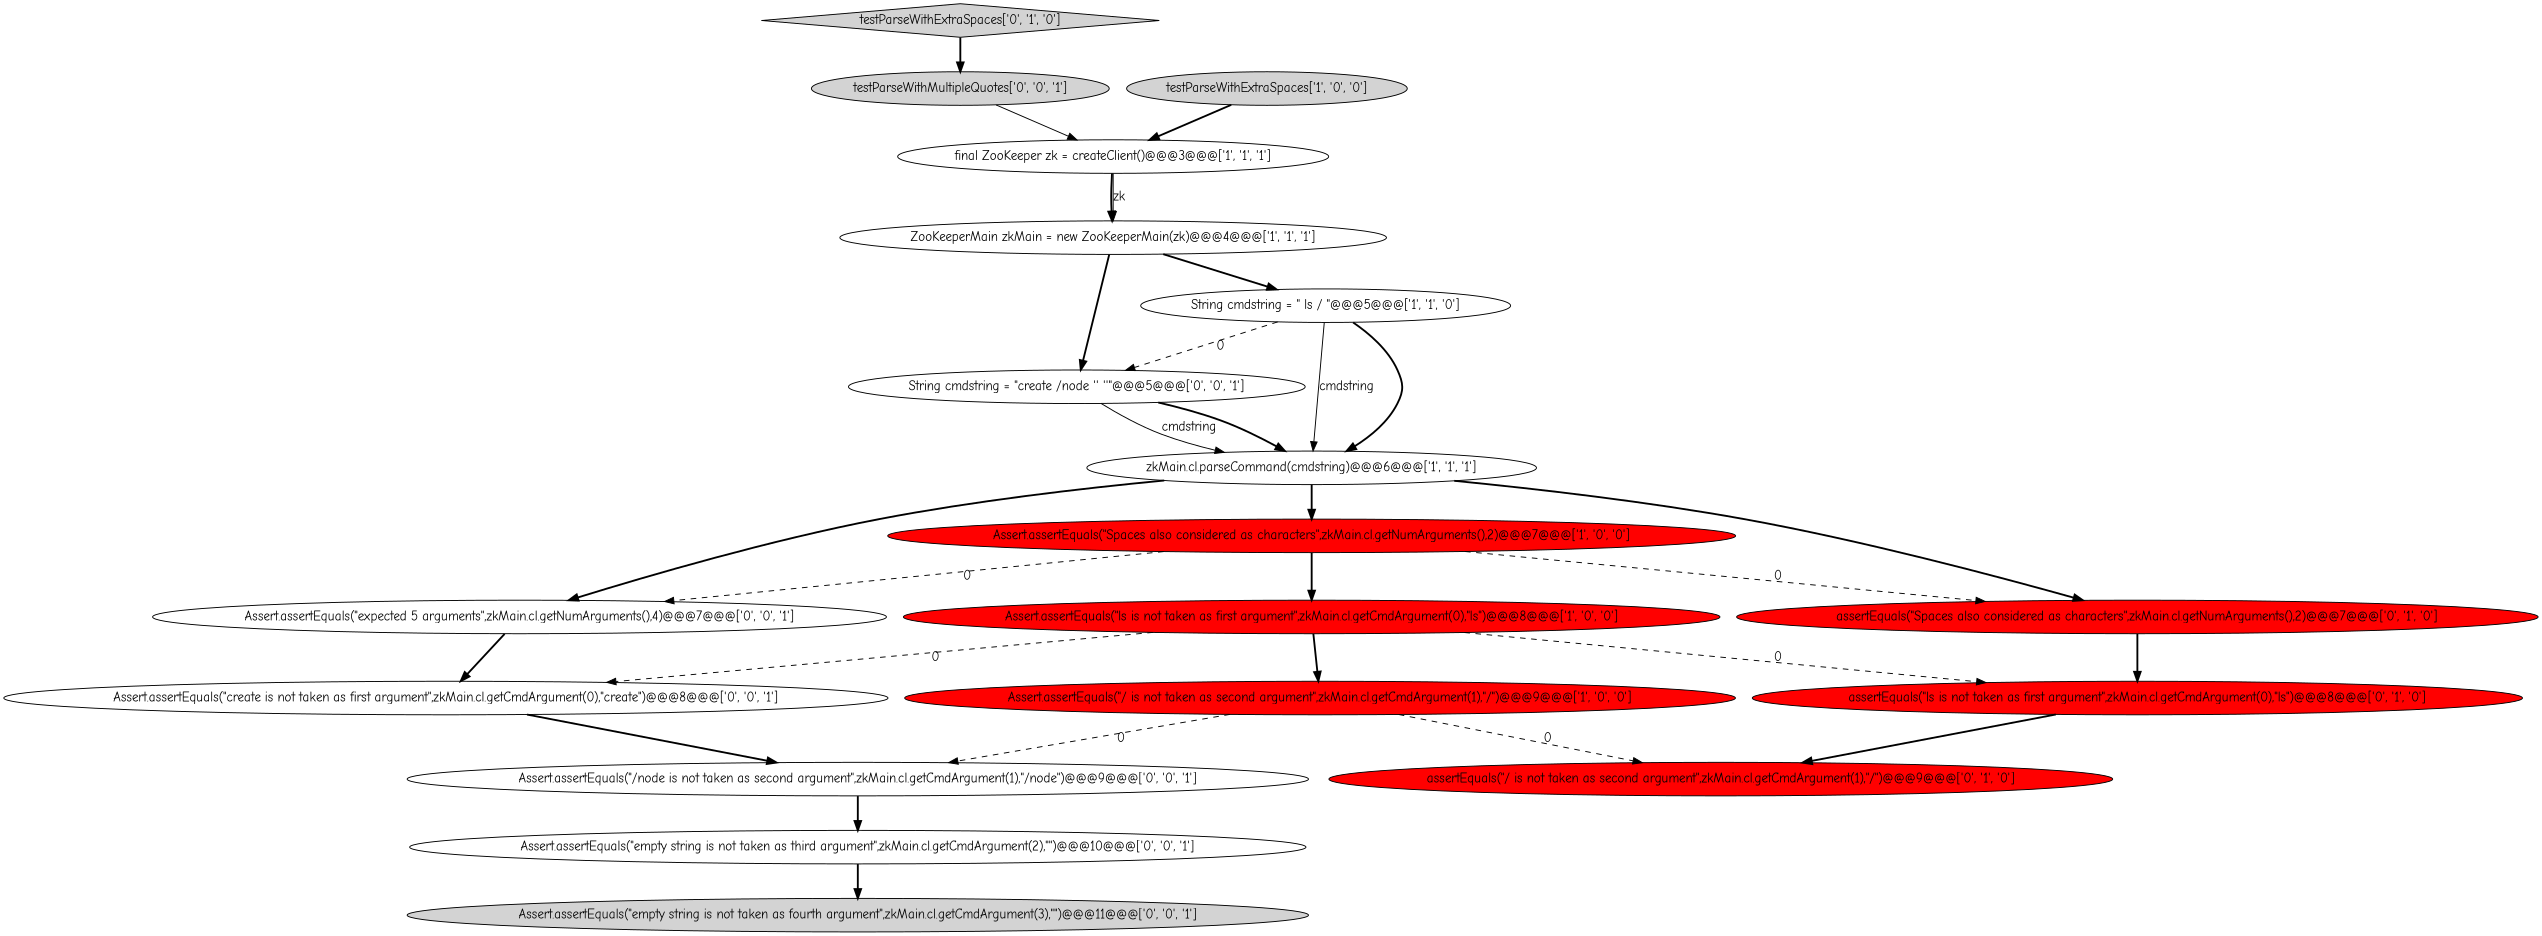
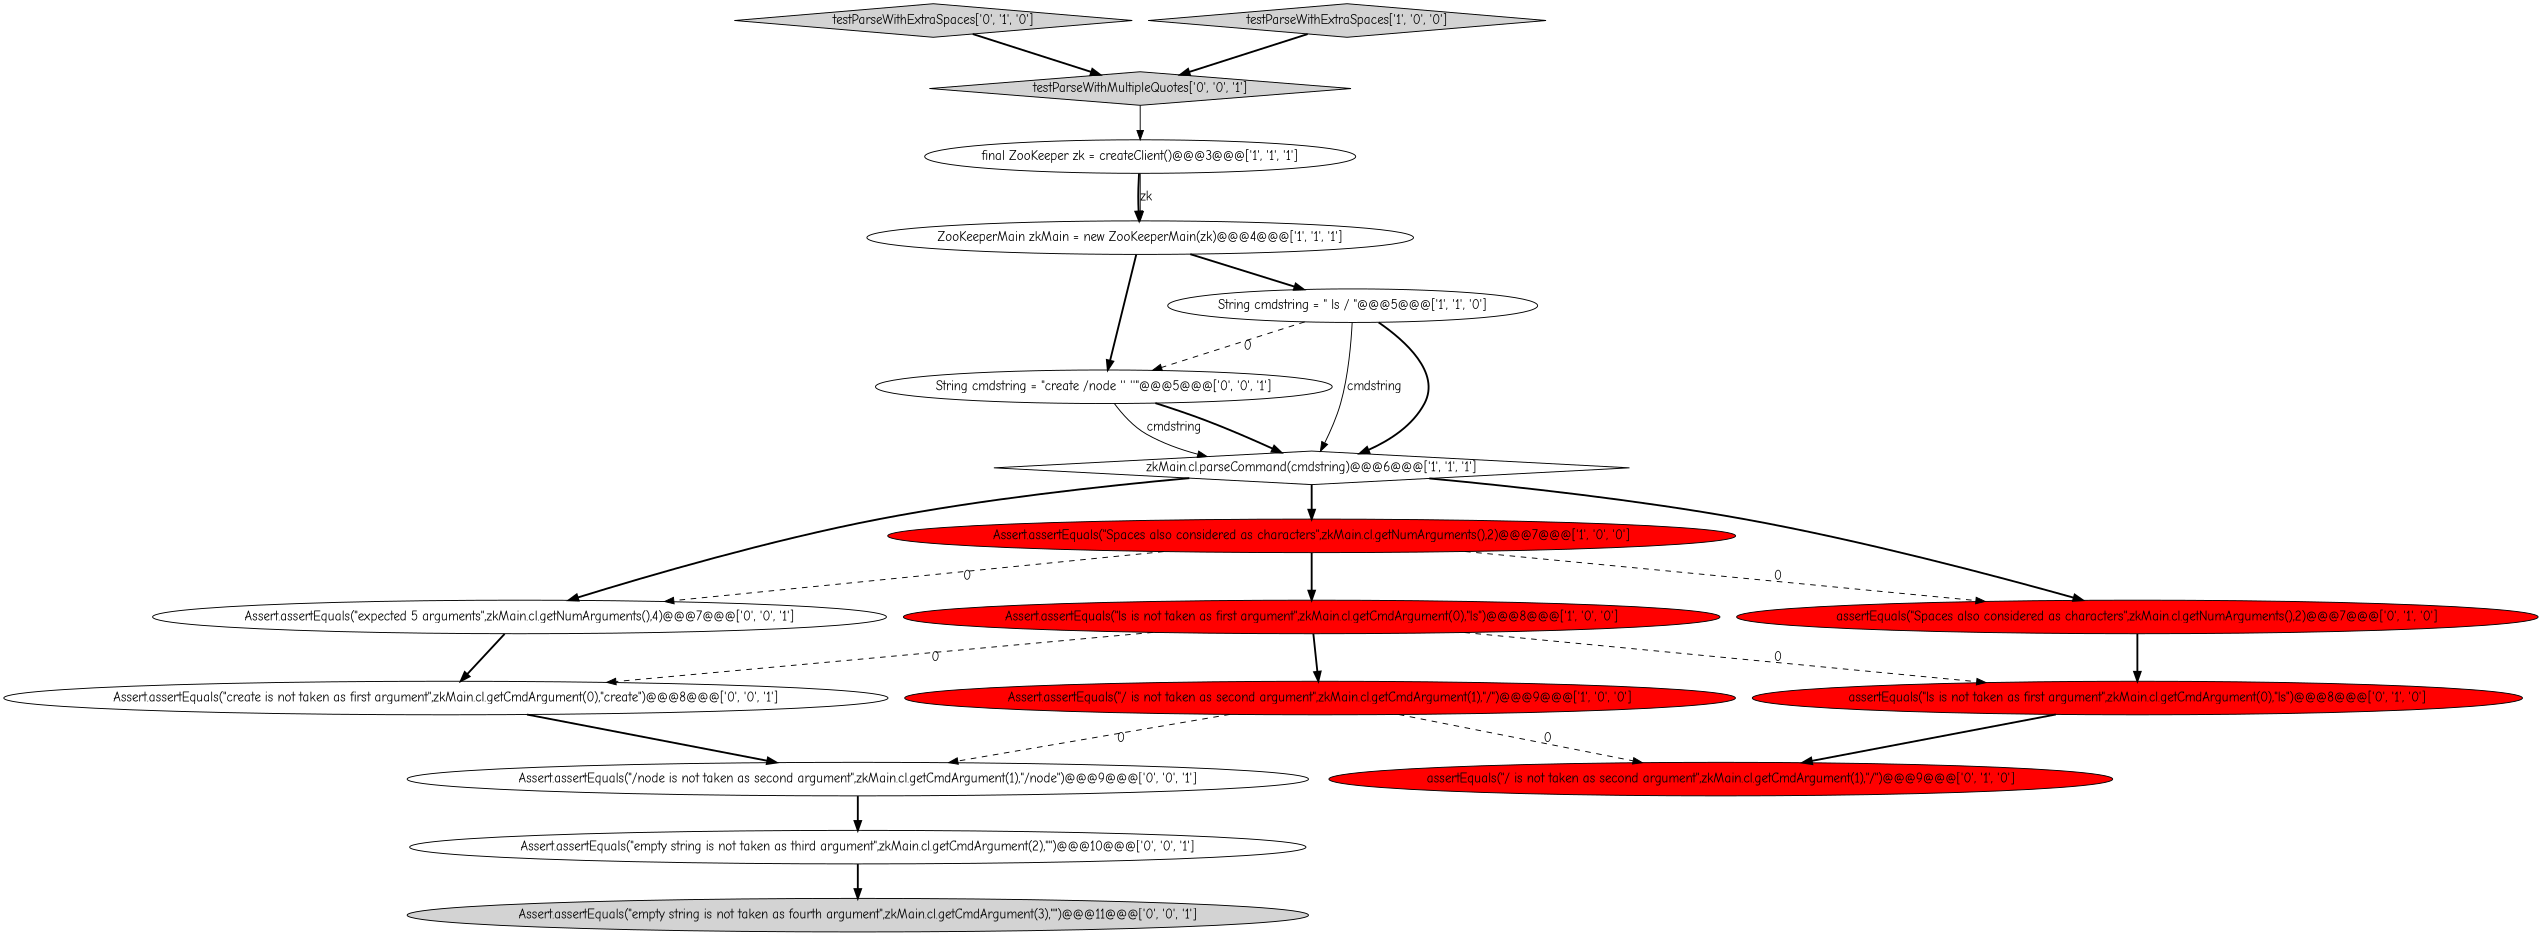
(960, 89) -> (1140, 89)
(1267, 89) -> (1347, 21)
(1195, 121) -> (1248, 53)
(1312, 468) -> (1312, 468)
